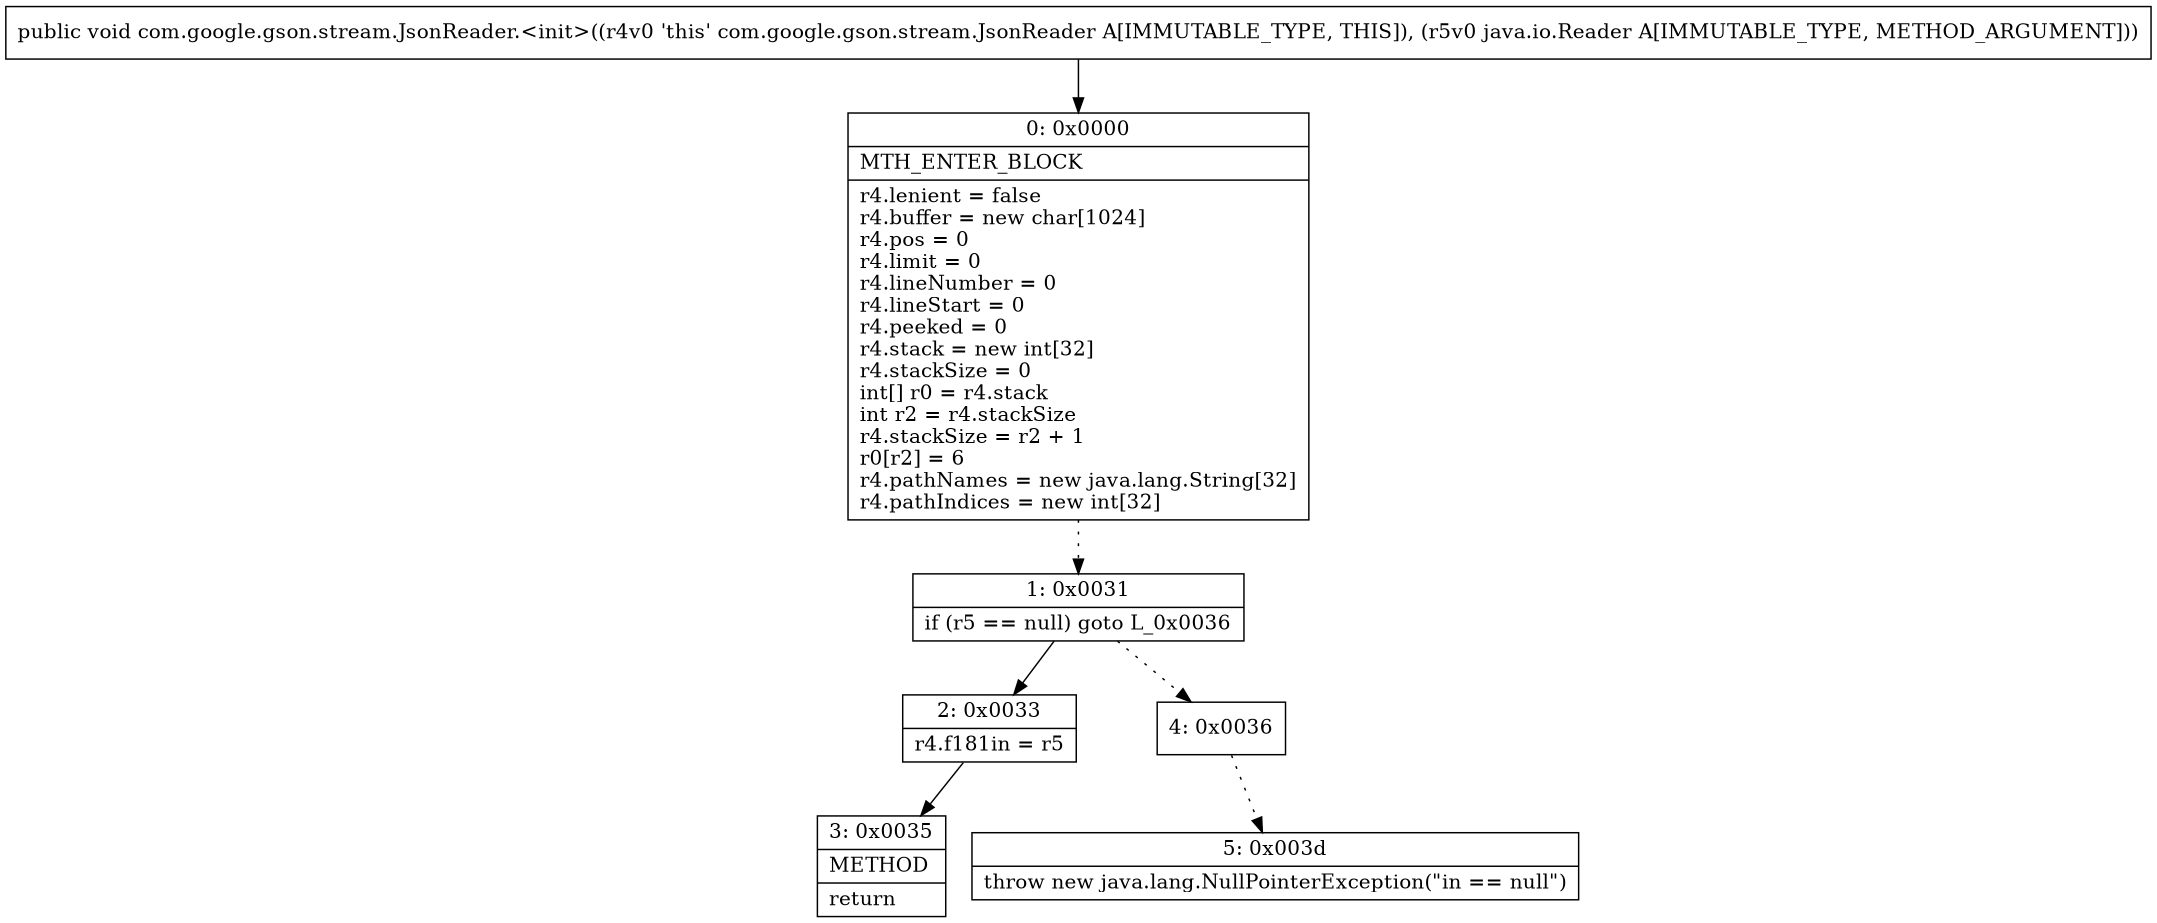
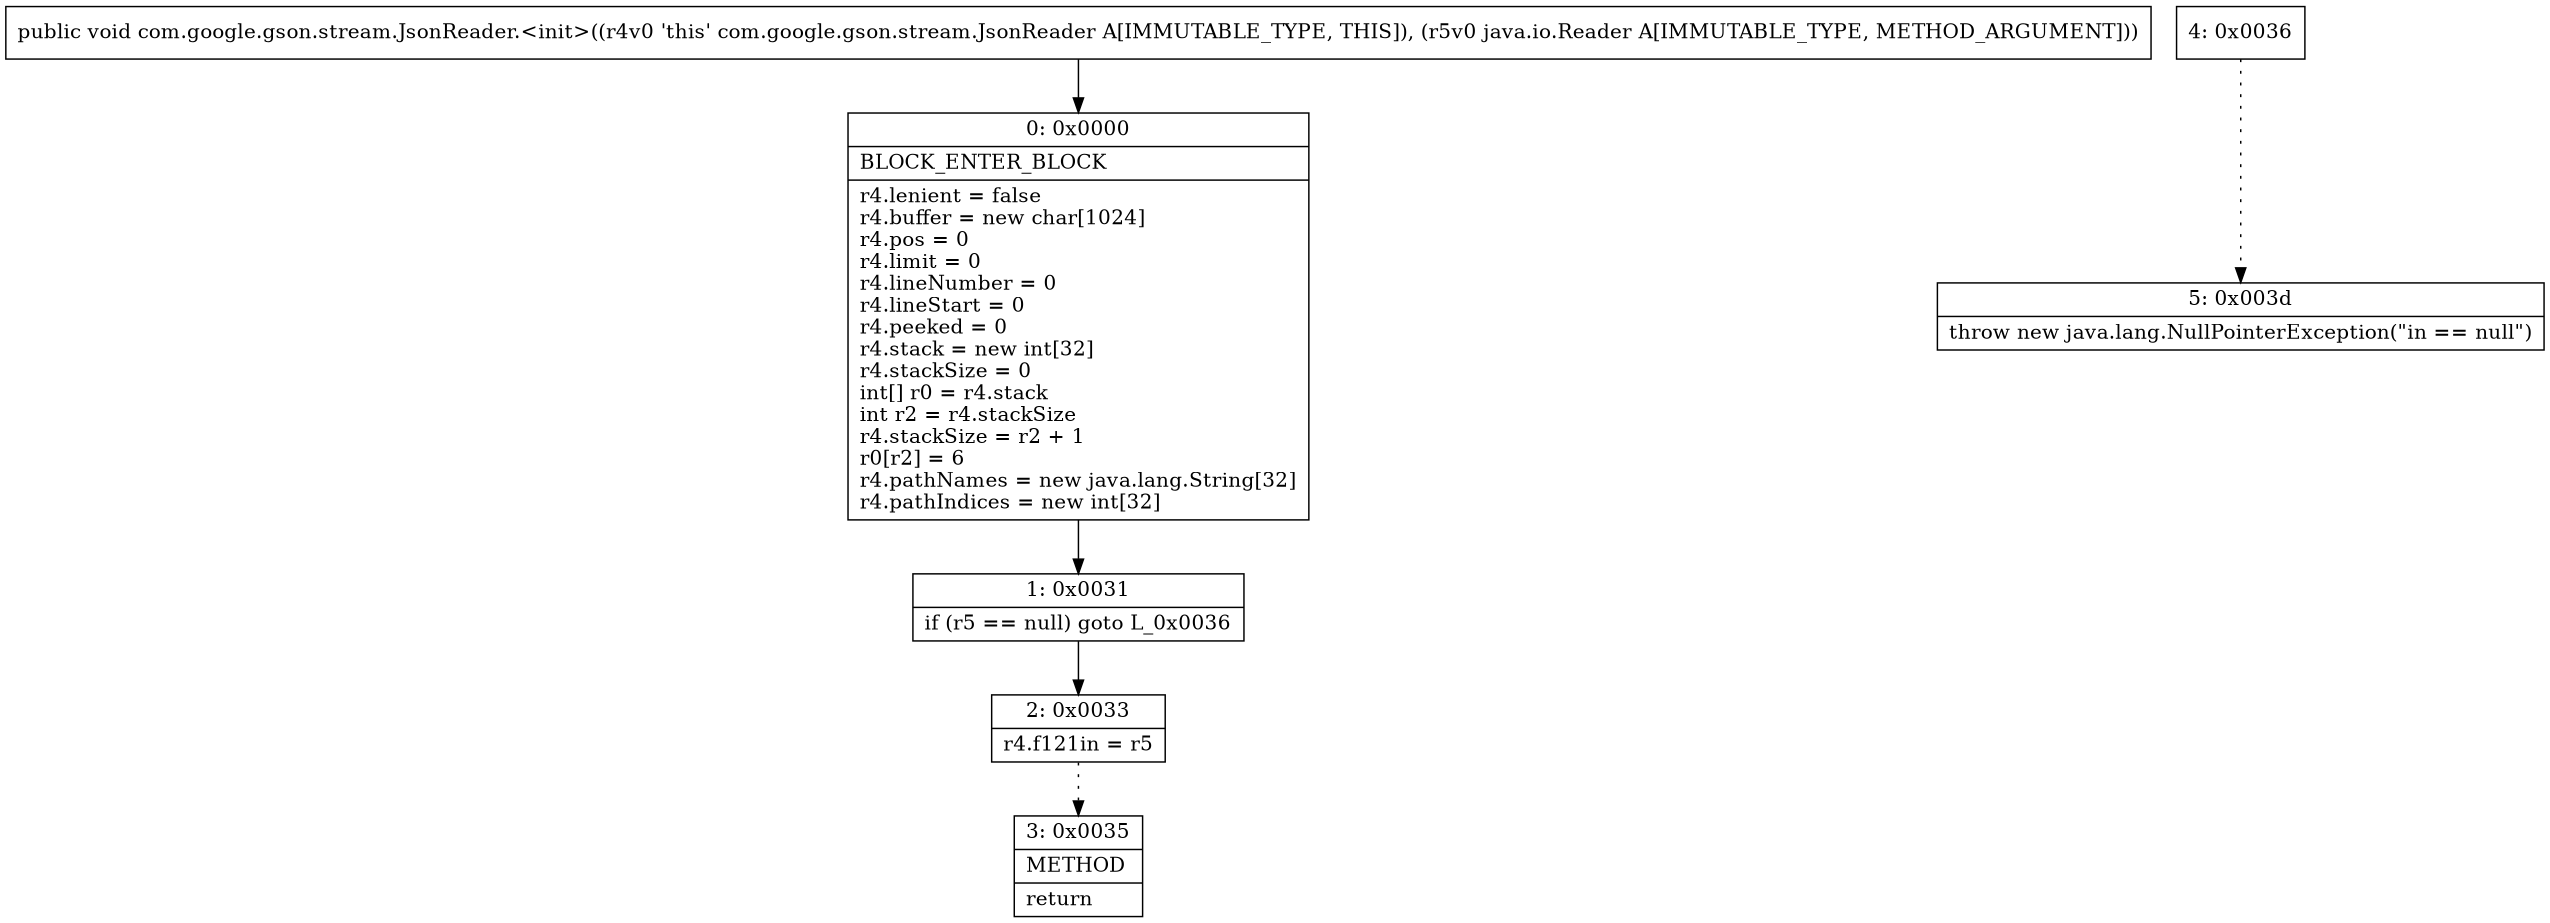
(972, 163) -> (984, 163)
(1078, 539) -> (1078, 539)
(1148, 667) -> none
(989, 744) -> (1078, 744)
(947, 783) -> (1078, 782)
